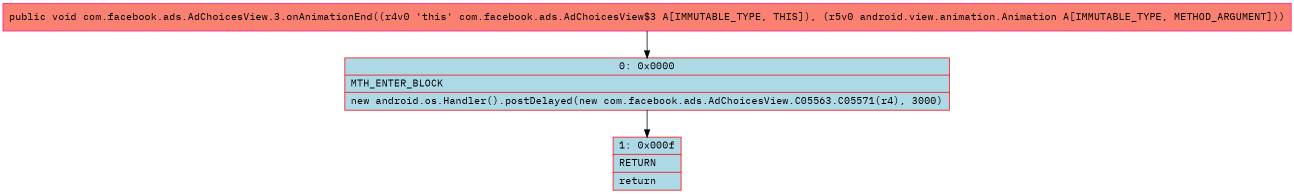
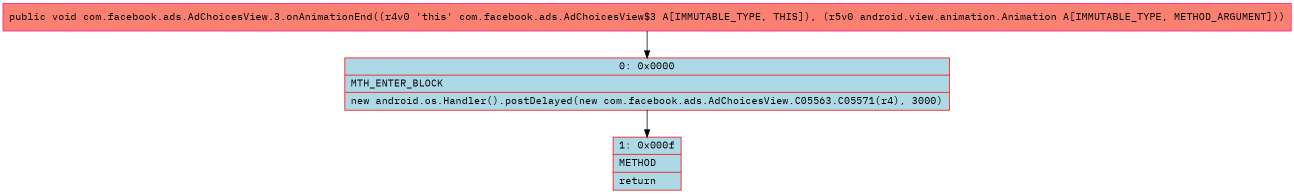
(638, 163) -> (638, 163)
